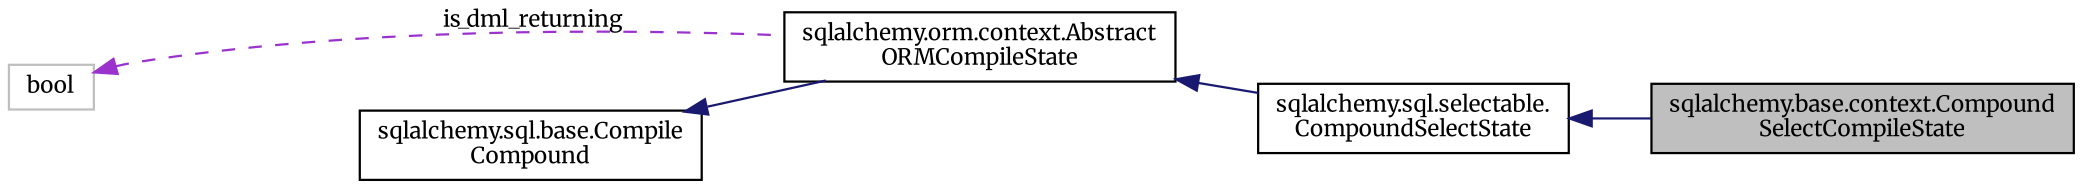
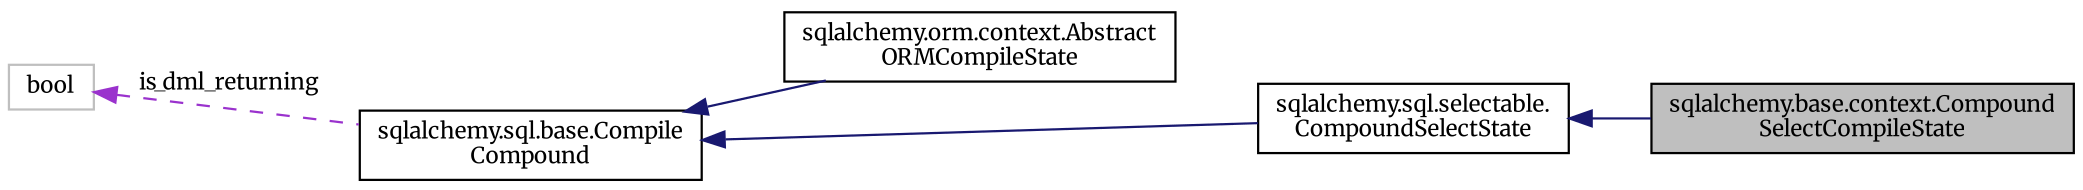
(449, 34) -> (238, 110)
(1228, 88) -> (992, 131)
